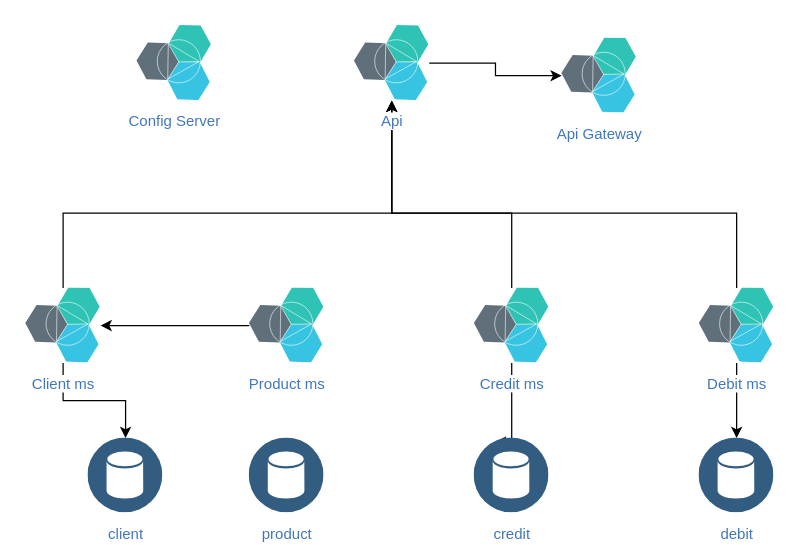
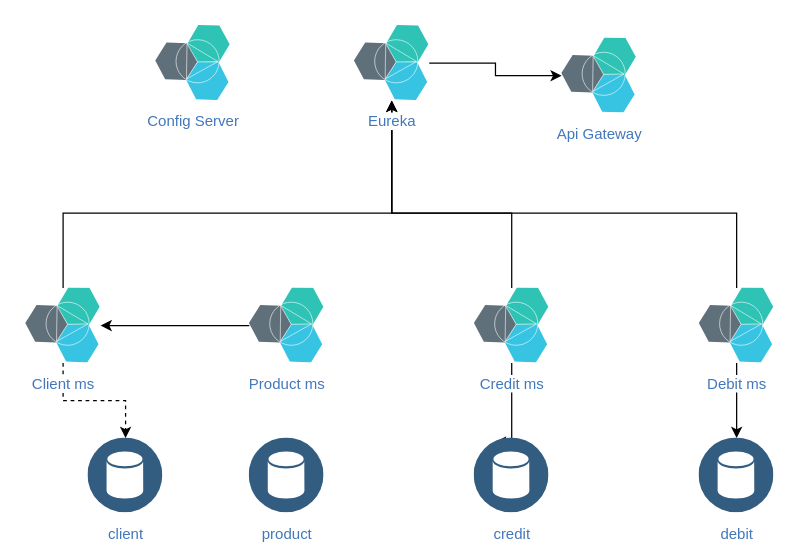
(174, 63) -> (193, 63)
(393, 122) -> (393, 122)
(105, 401) -> (105, 401)
